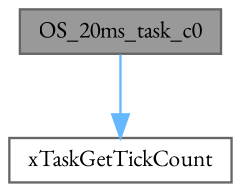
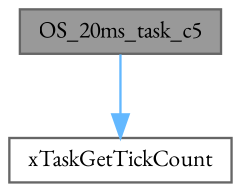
(120, 32) -> (120, 32)
